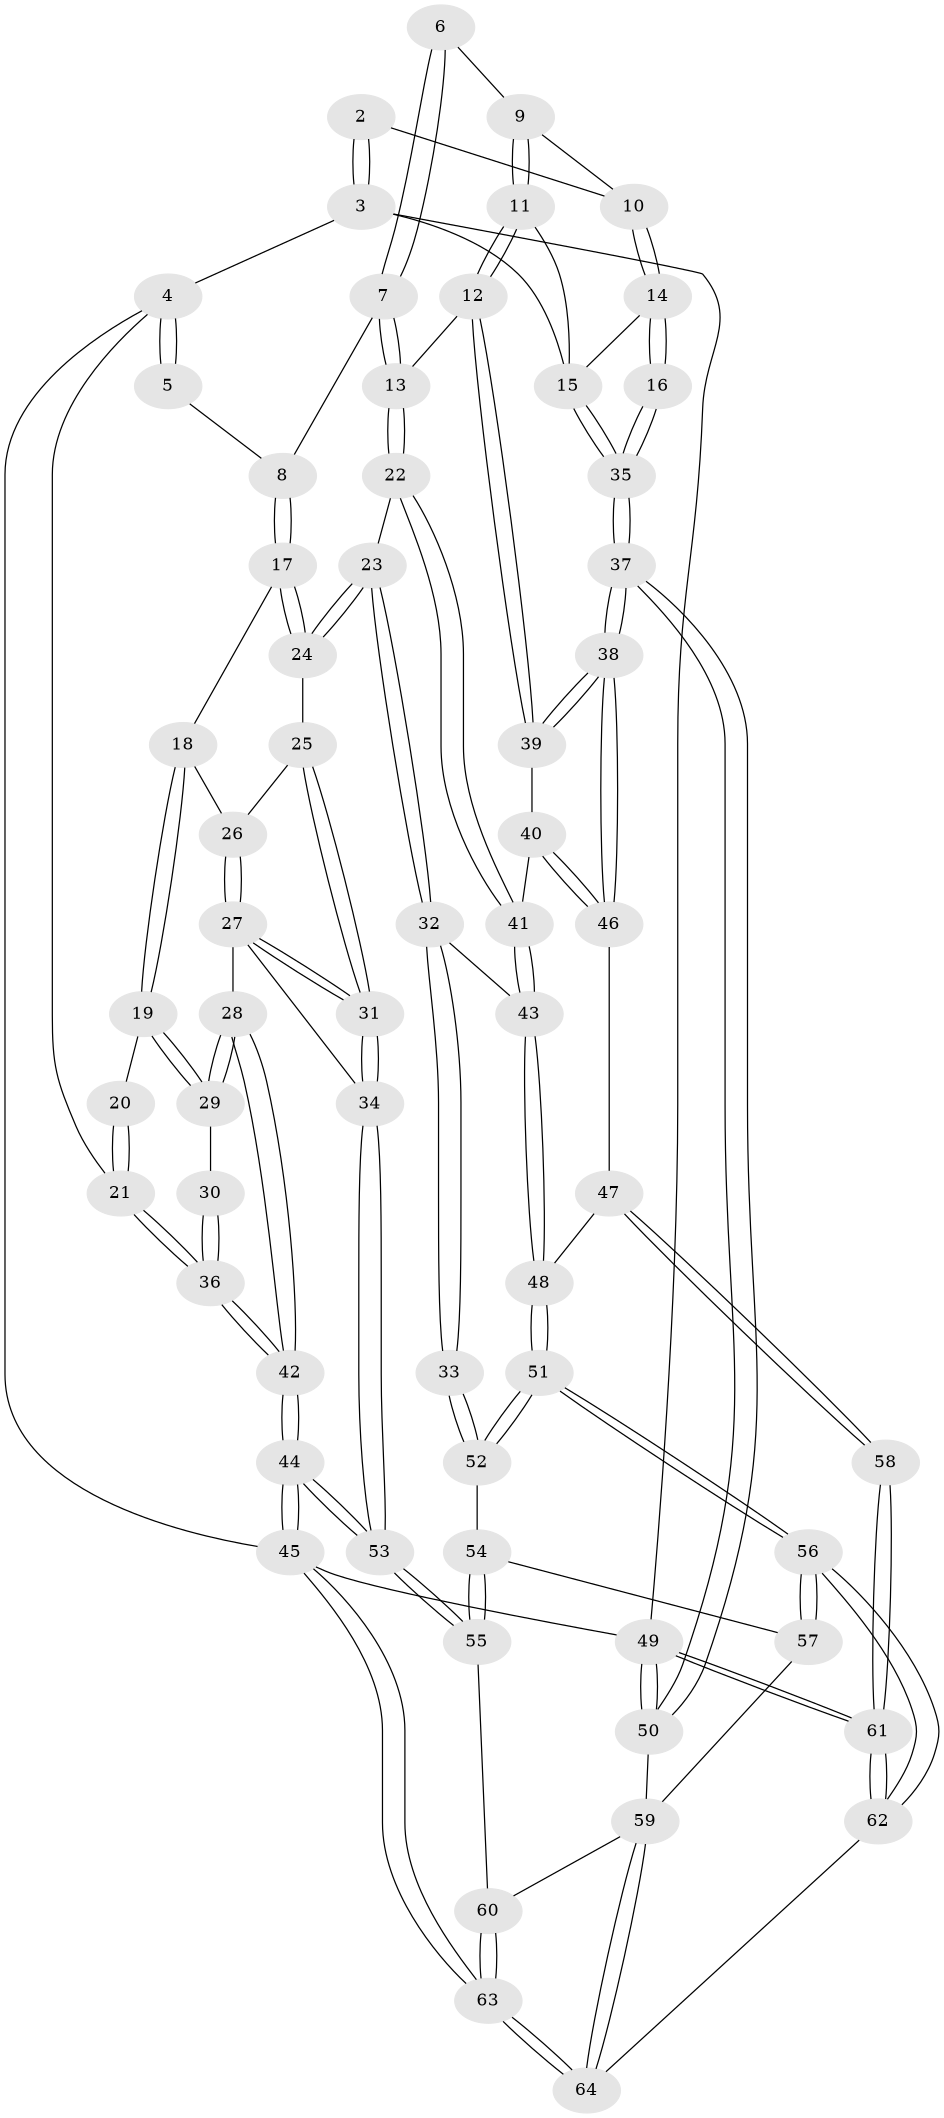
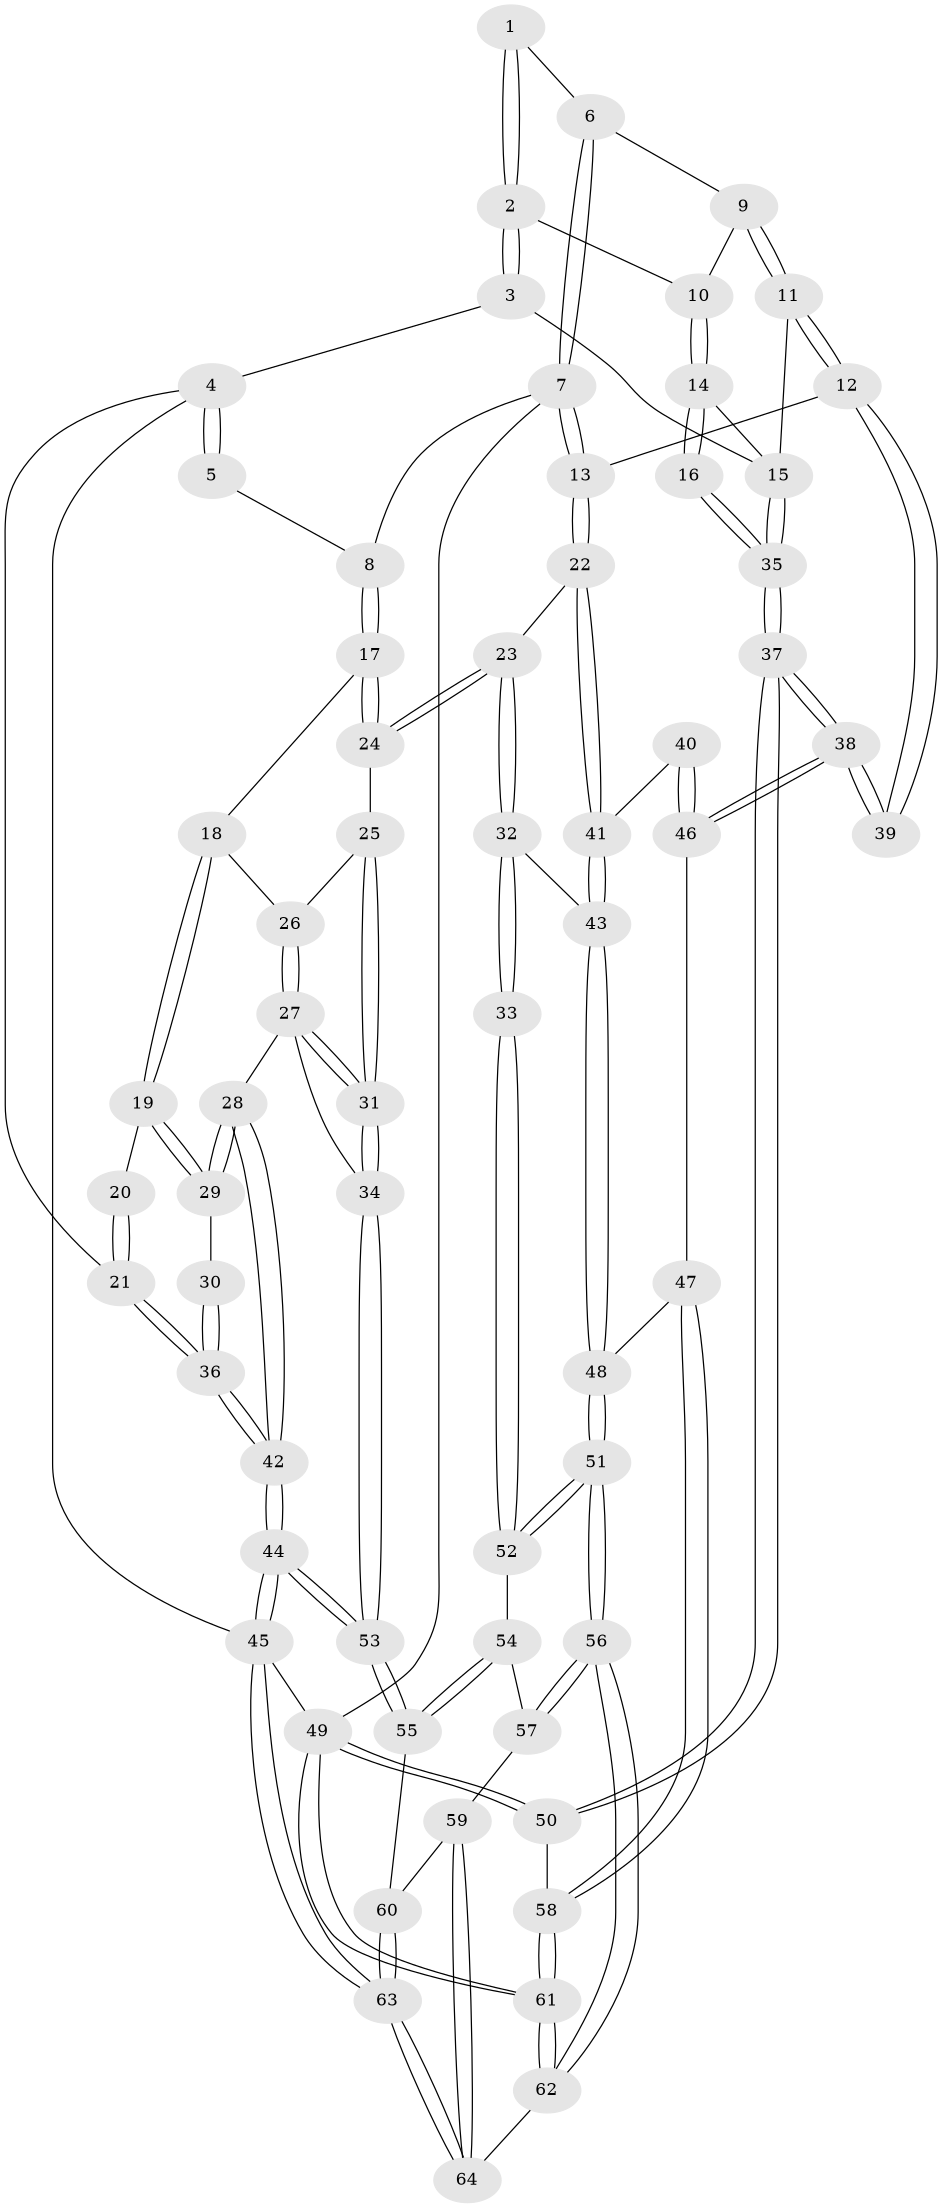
none -> (511, 27)
(678, 786) -> (439, 1064)
(532, 790) -> none
(647, 1777) -> (547, 1866)
